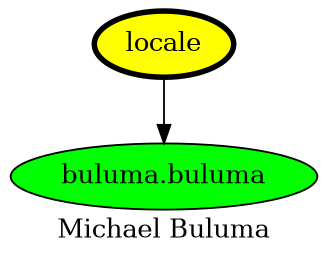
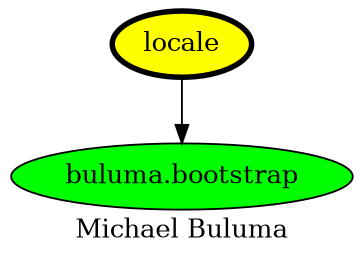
(164, 177) -> (182, 177)
